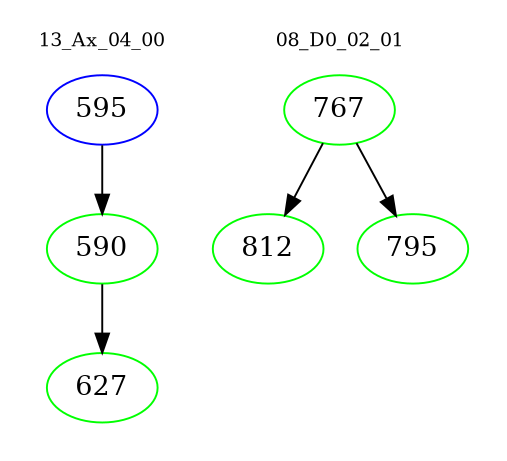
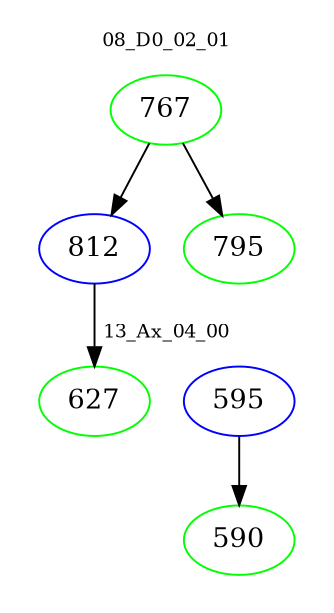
(268, 249) -> (95, 249)
(102, 309) -> (95, 326)
